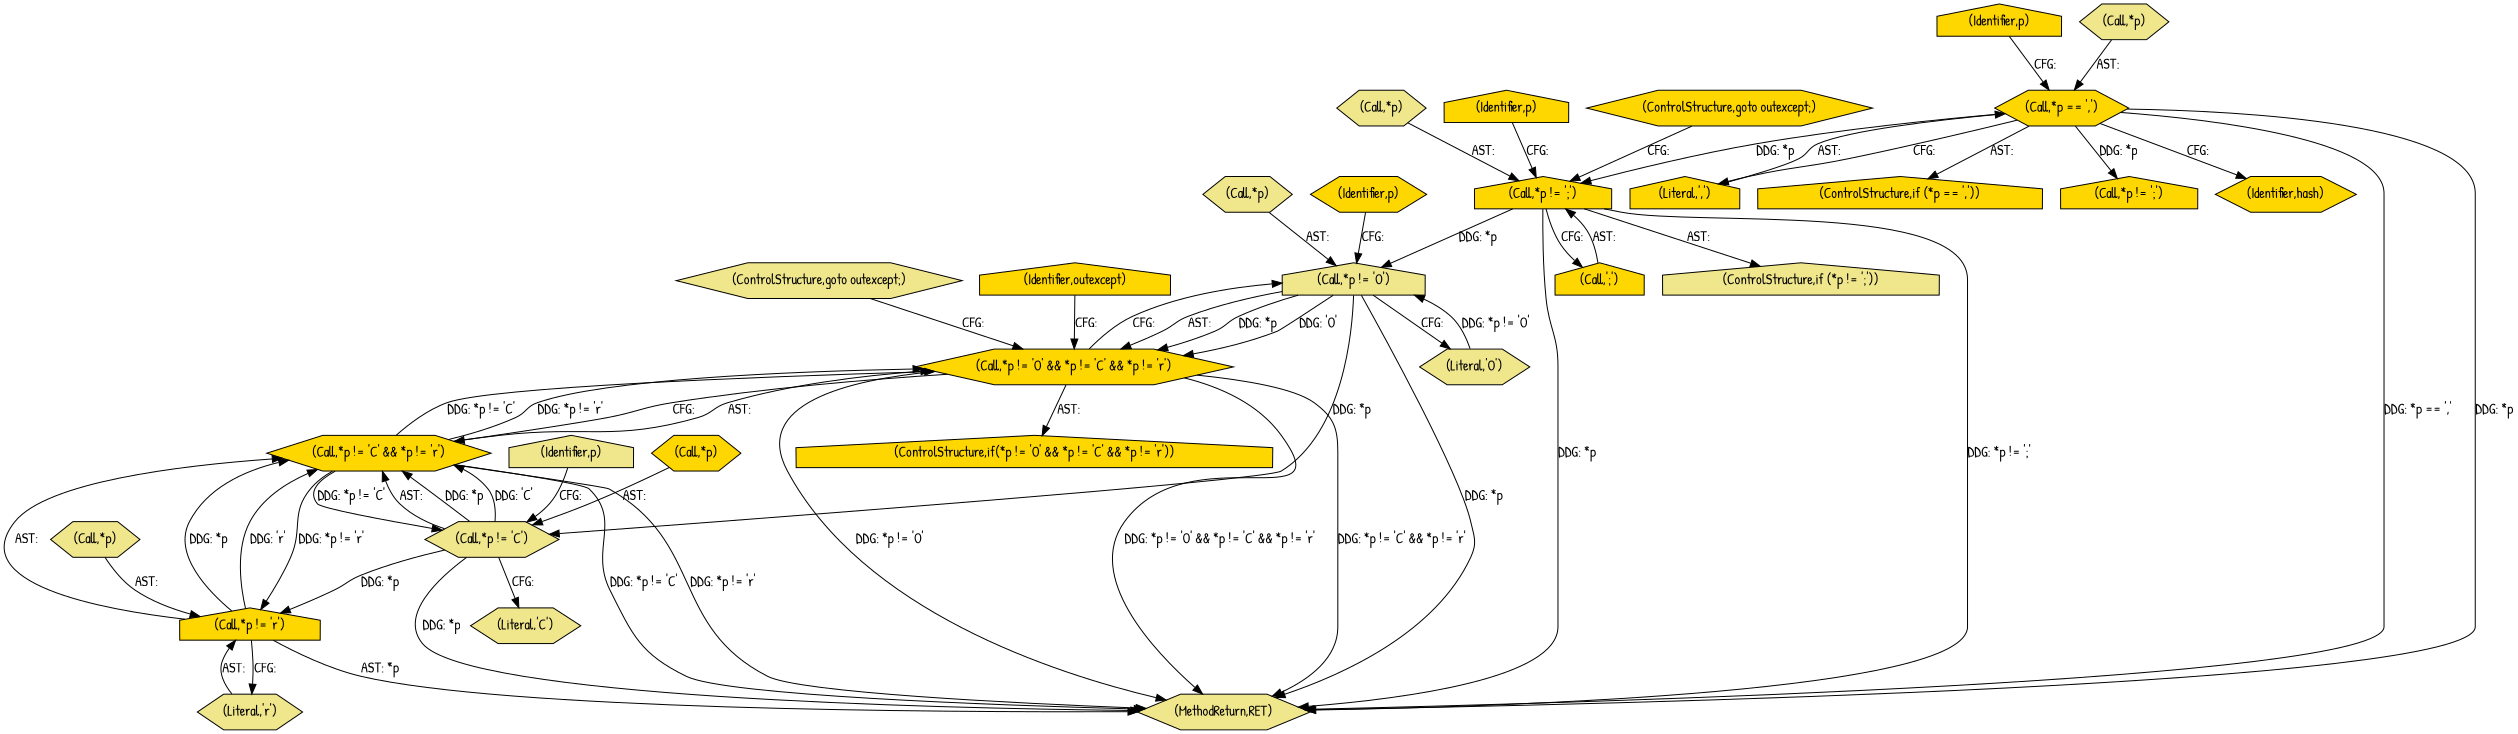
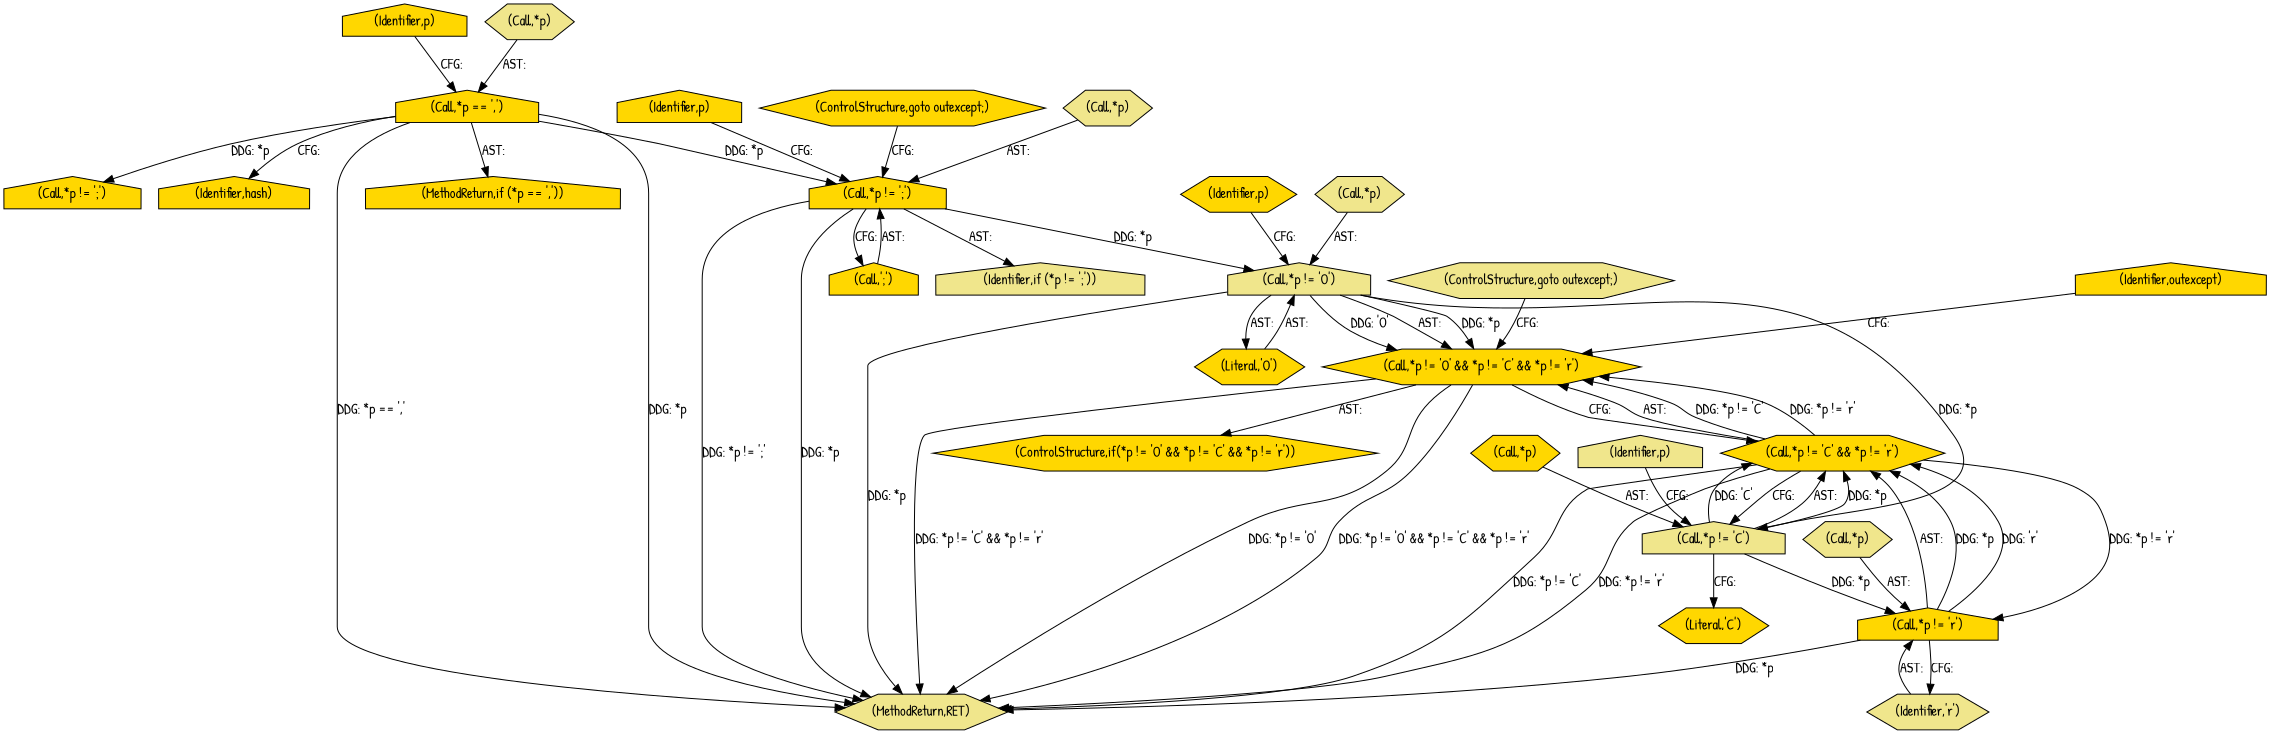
(2062, 108) -> (467, 108)
(1685, 194) -> none
(1900, 194) -> (493, 194)
(2286, 194) -> (234, 194)
(1801, 281) -> (1040, 281)
(1175, 301) -> none
(1434, 324) -> (1264, 324)
(1496, 324) -> (1299, 324)
(1475, 367) -> (1250, 367)
(1034, 453) -> (1155, 453)
(352, 496) -> (1785, 496)
(492, 539) -> (1714, 539)
(526, 626) -> (1714, 626)
(380, 669) -> (1755, 669)
(719, 696) -> none
(250, 712) -> (1928, 712)
